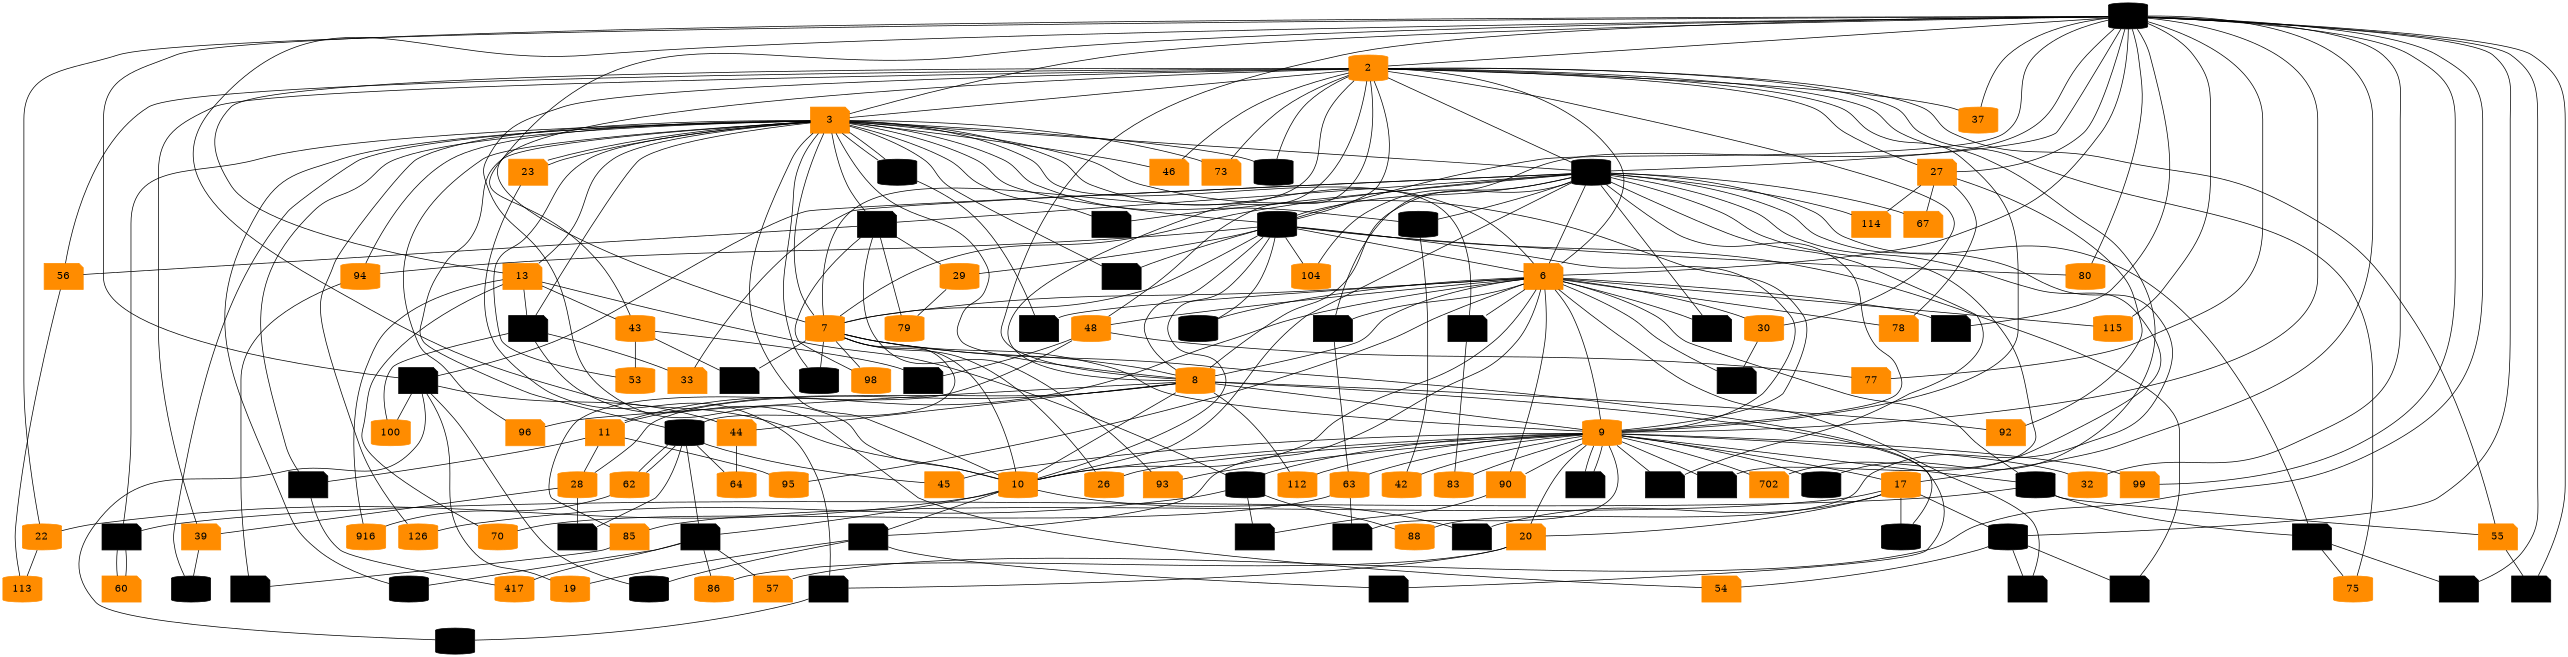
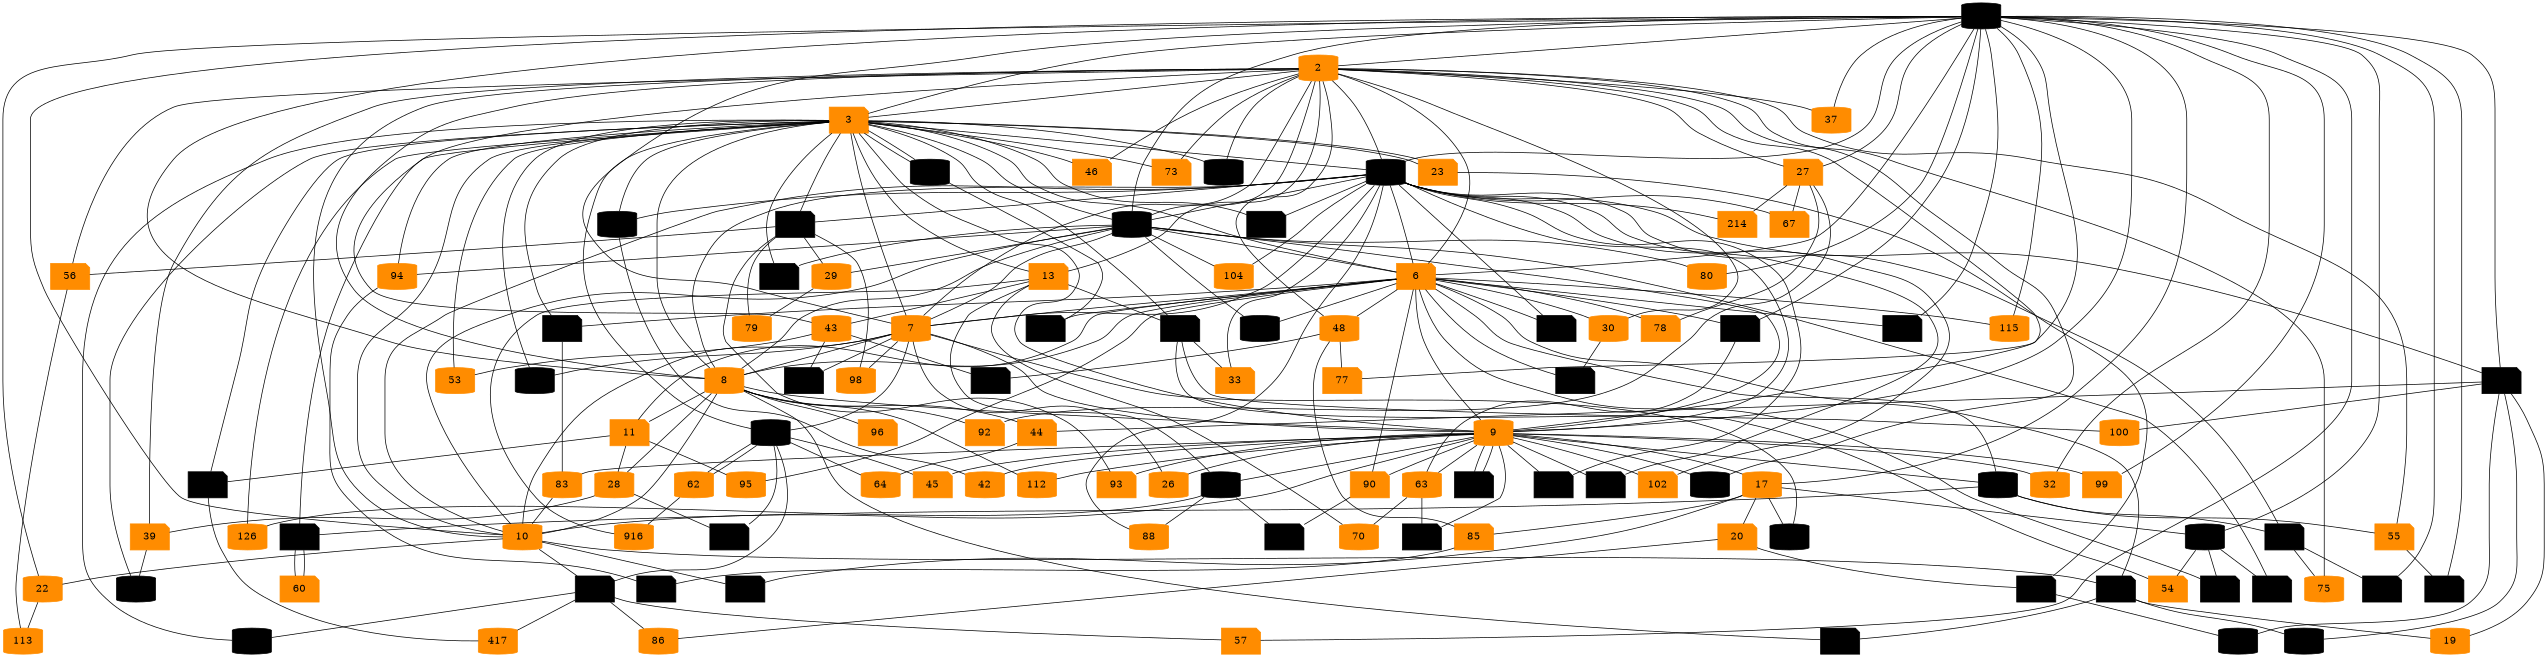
(481, 160) -> none
(1871, 224) -> (1737, 224)
(1322, 433) -> (540, 514)
(1553, 481) -> none
(1769, 485) -> (1658, 485)
